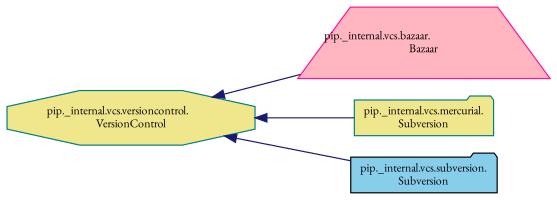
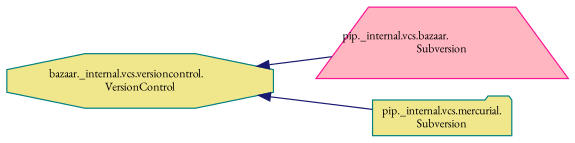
(424, 43) -> (442, 43)
(131, 118) -> (140, 81)
(424, 175) -> none
